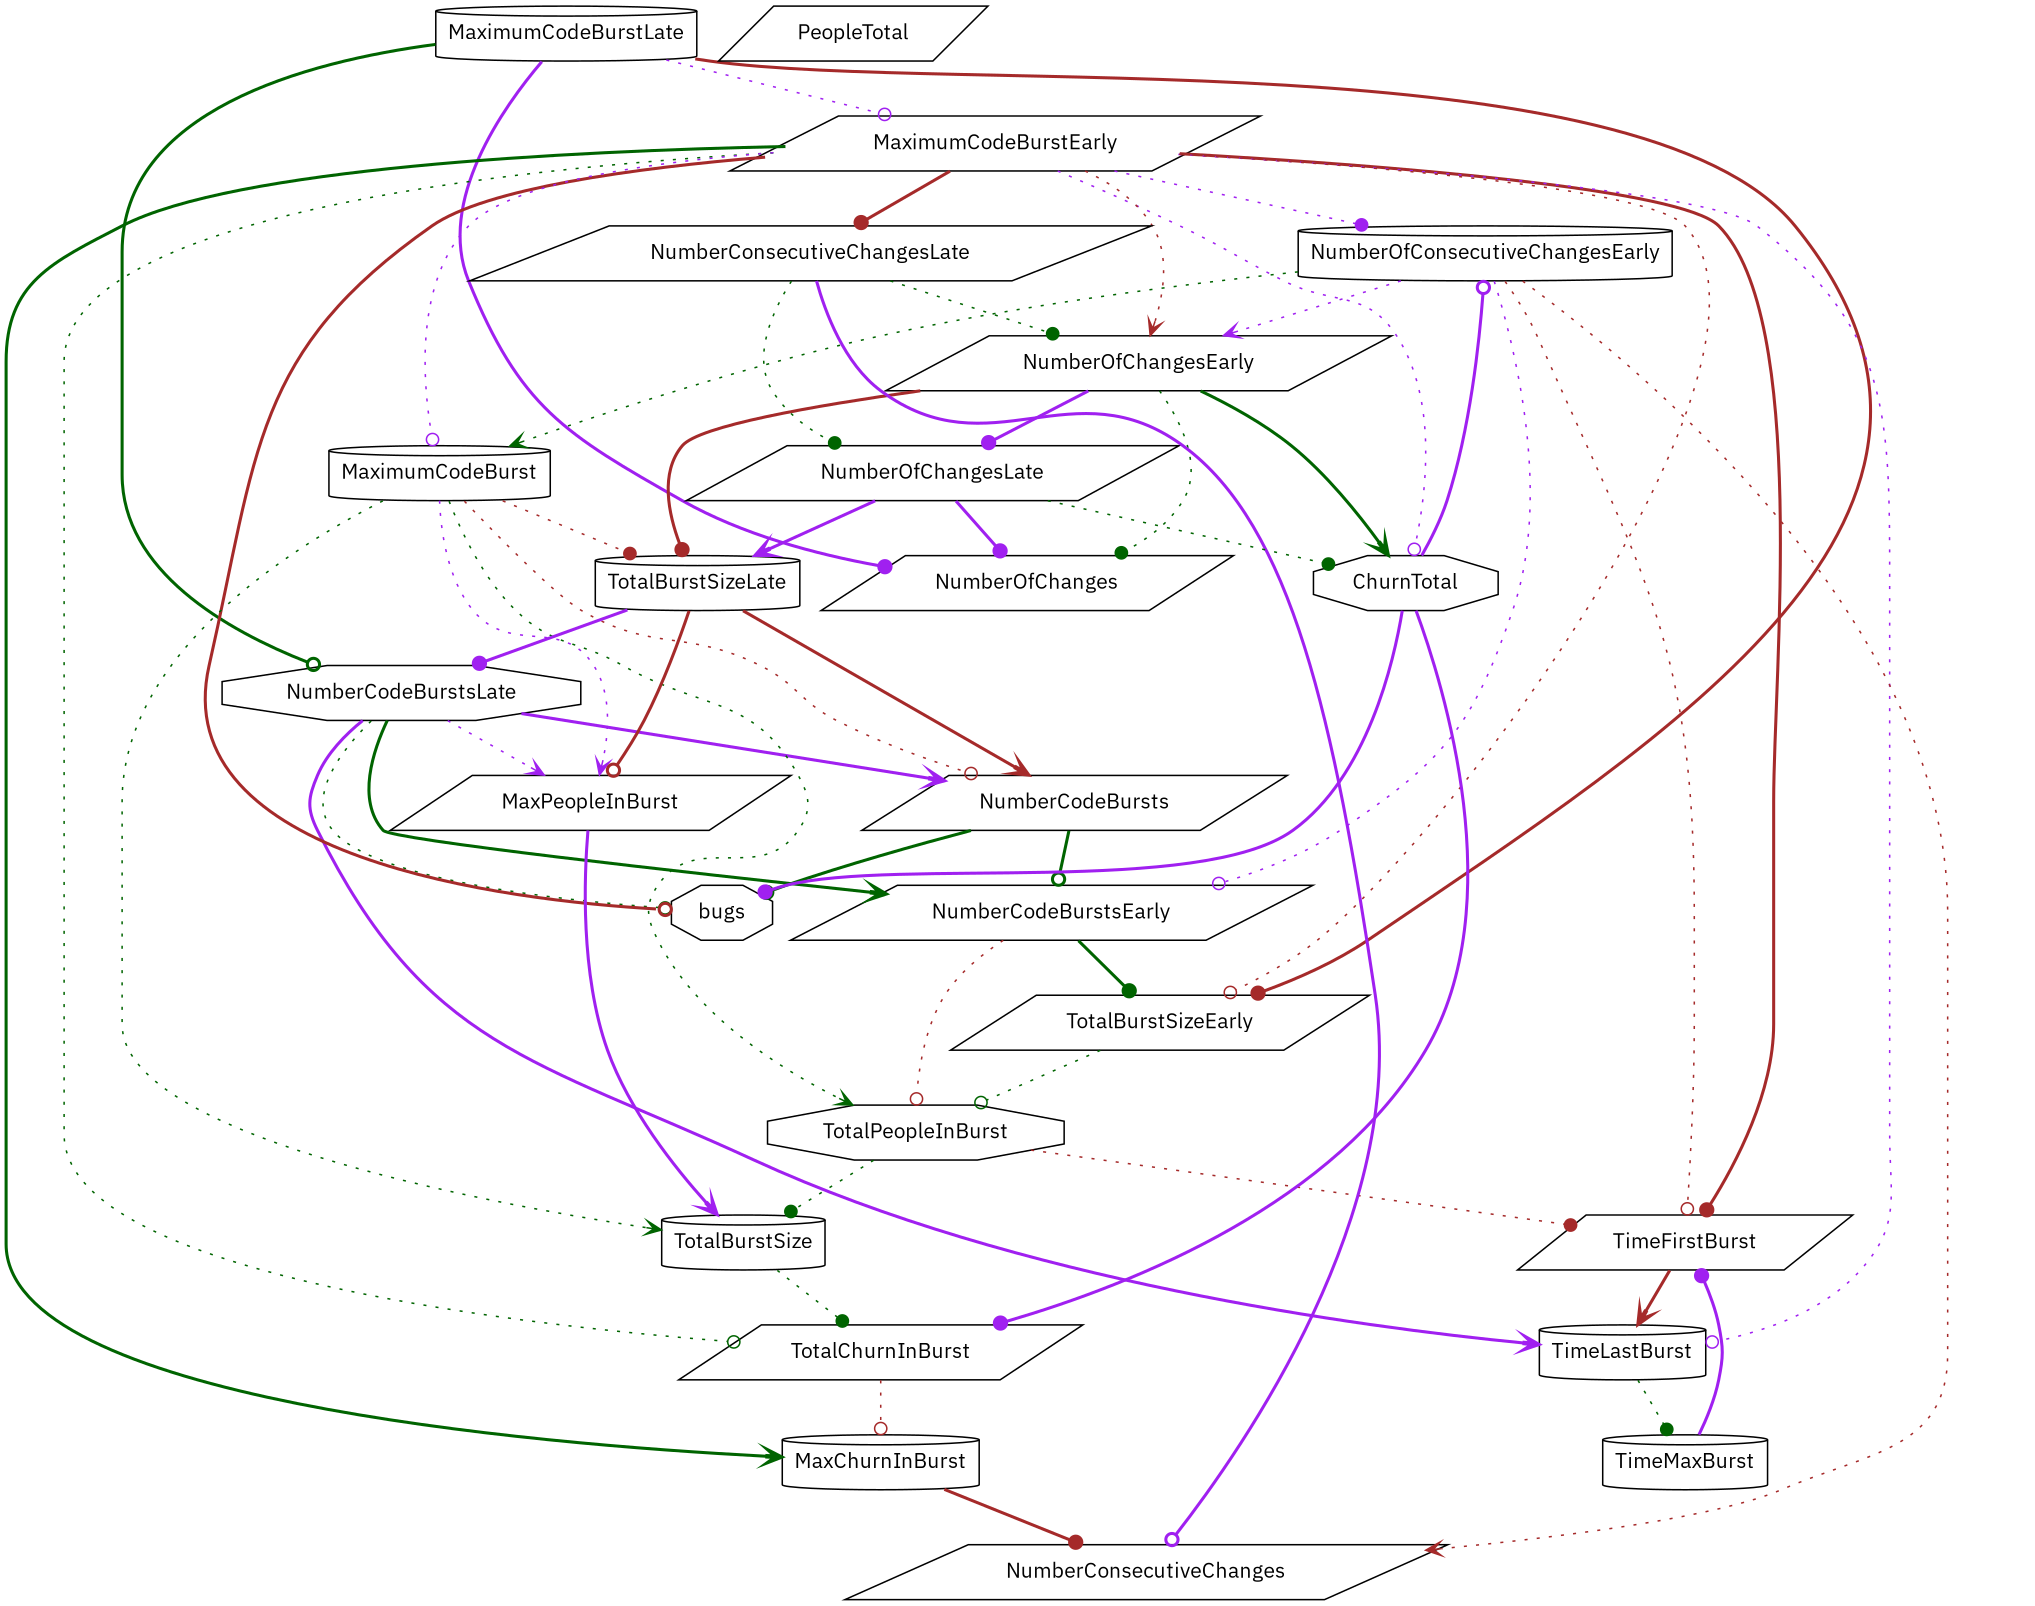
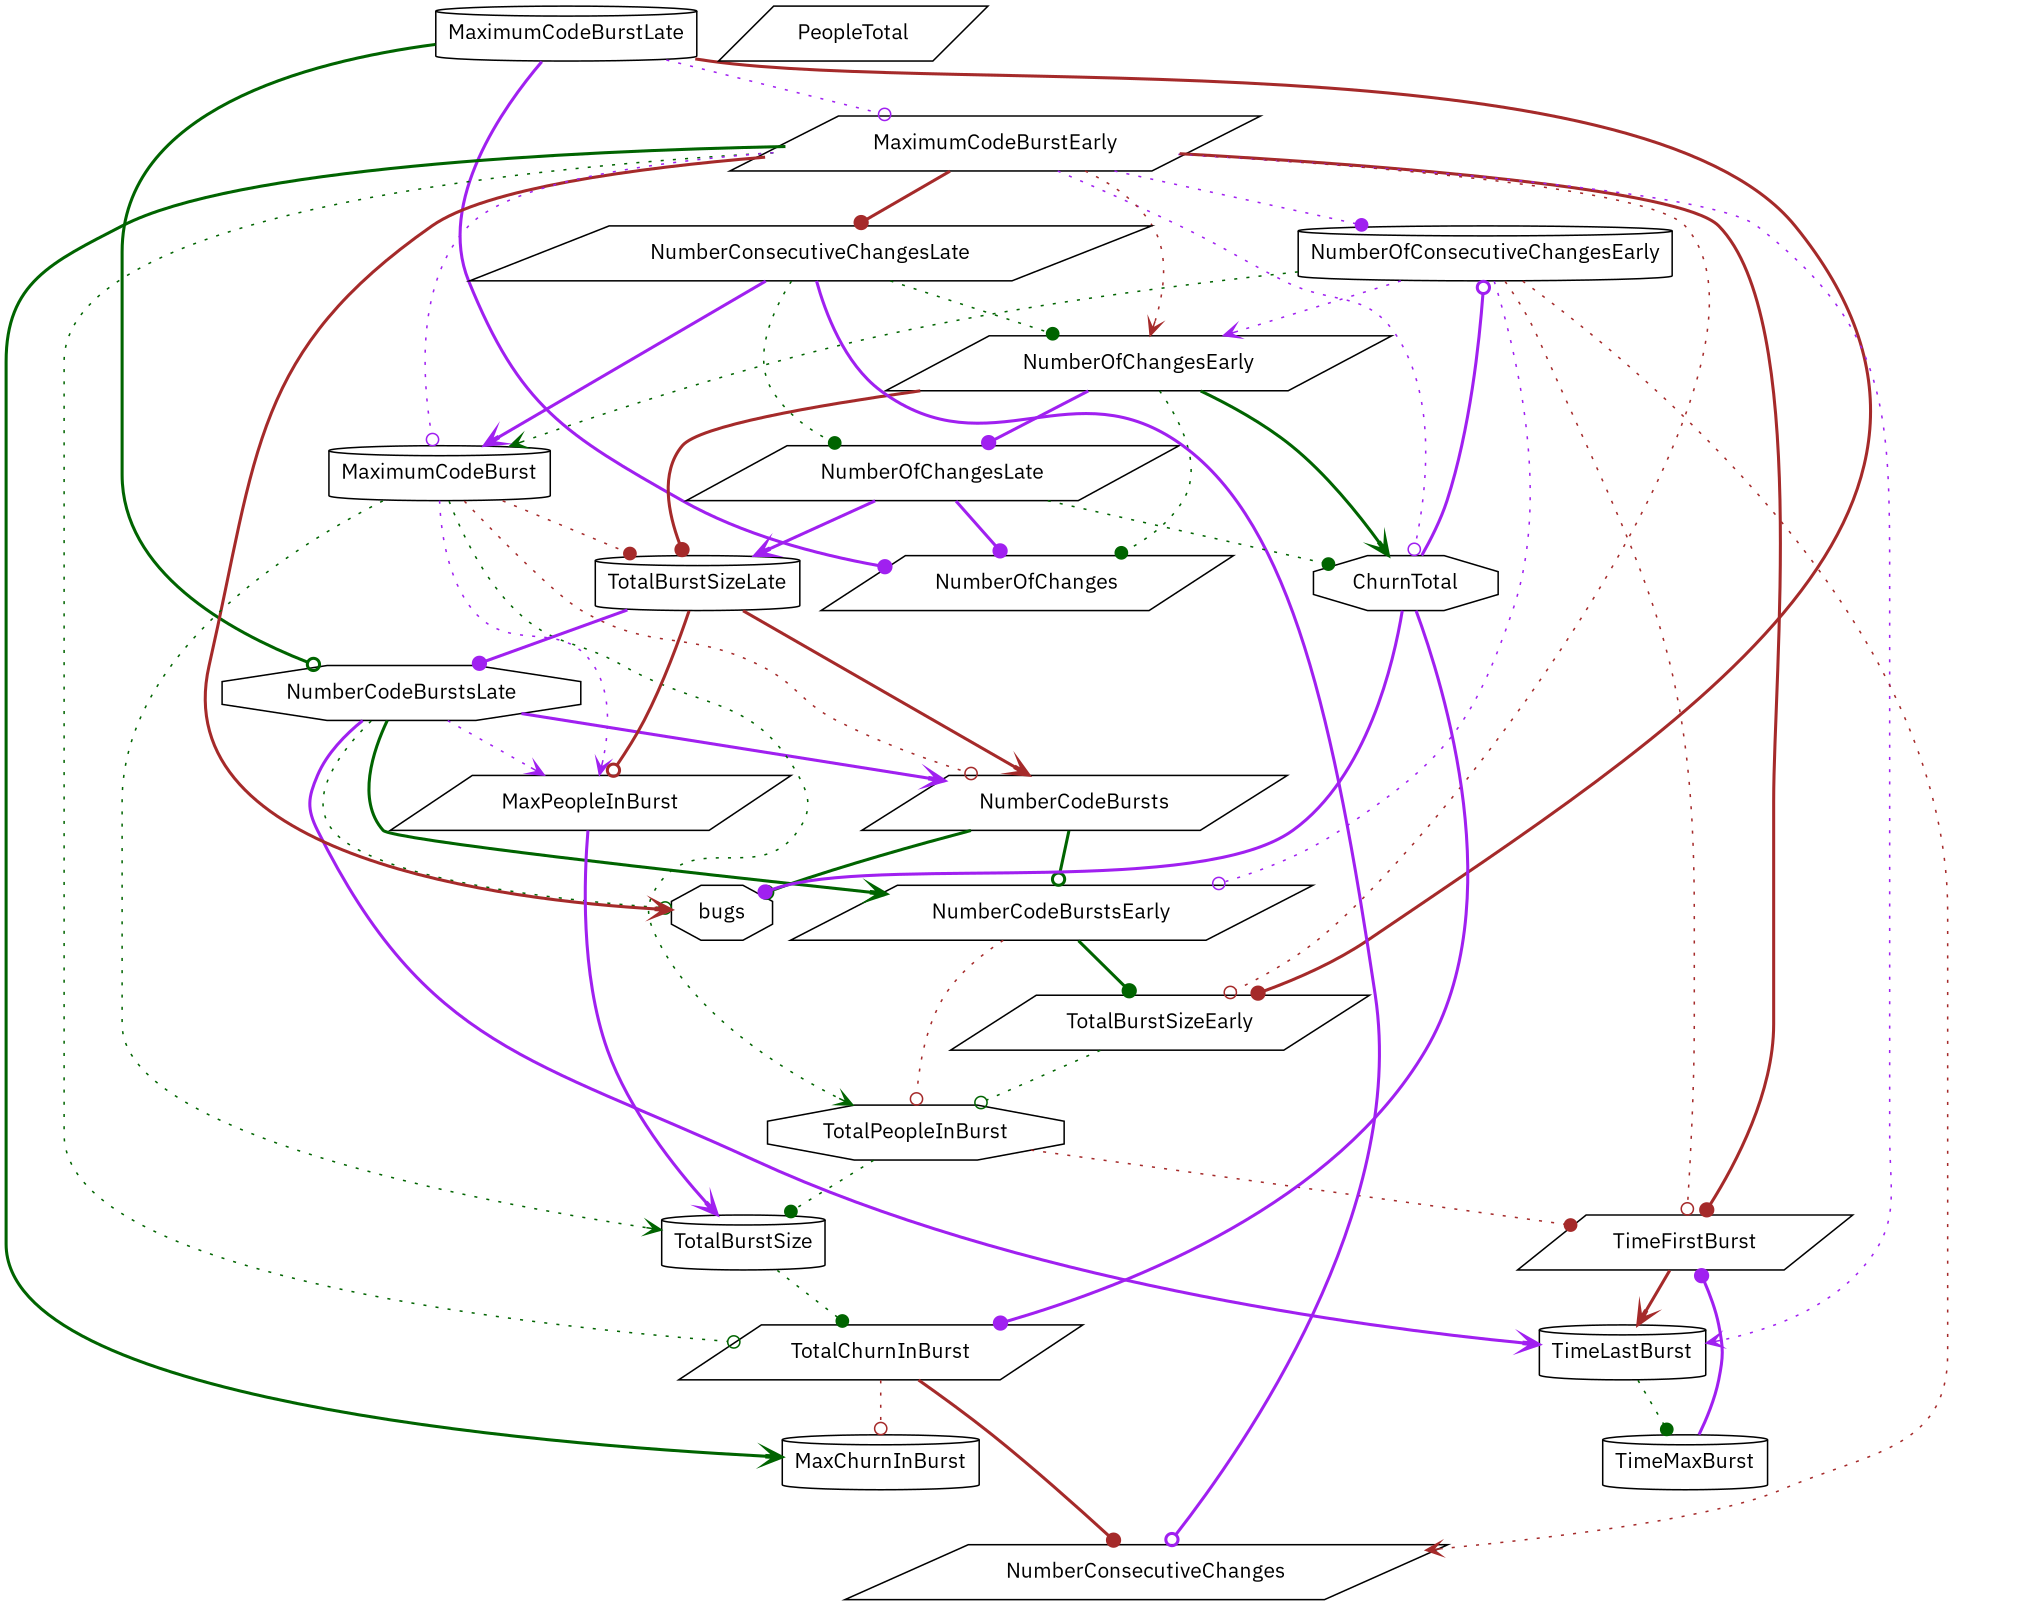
none -> (632, 359)
(1889, 518) -> (1889, 518)
(239, 527) -> (239, 527)
(1007, 1515) -> (1016, 1455)
